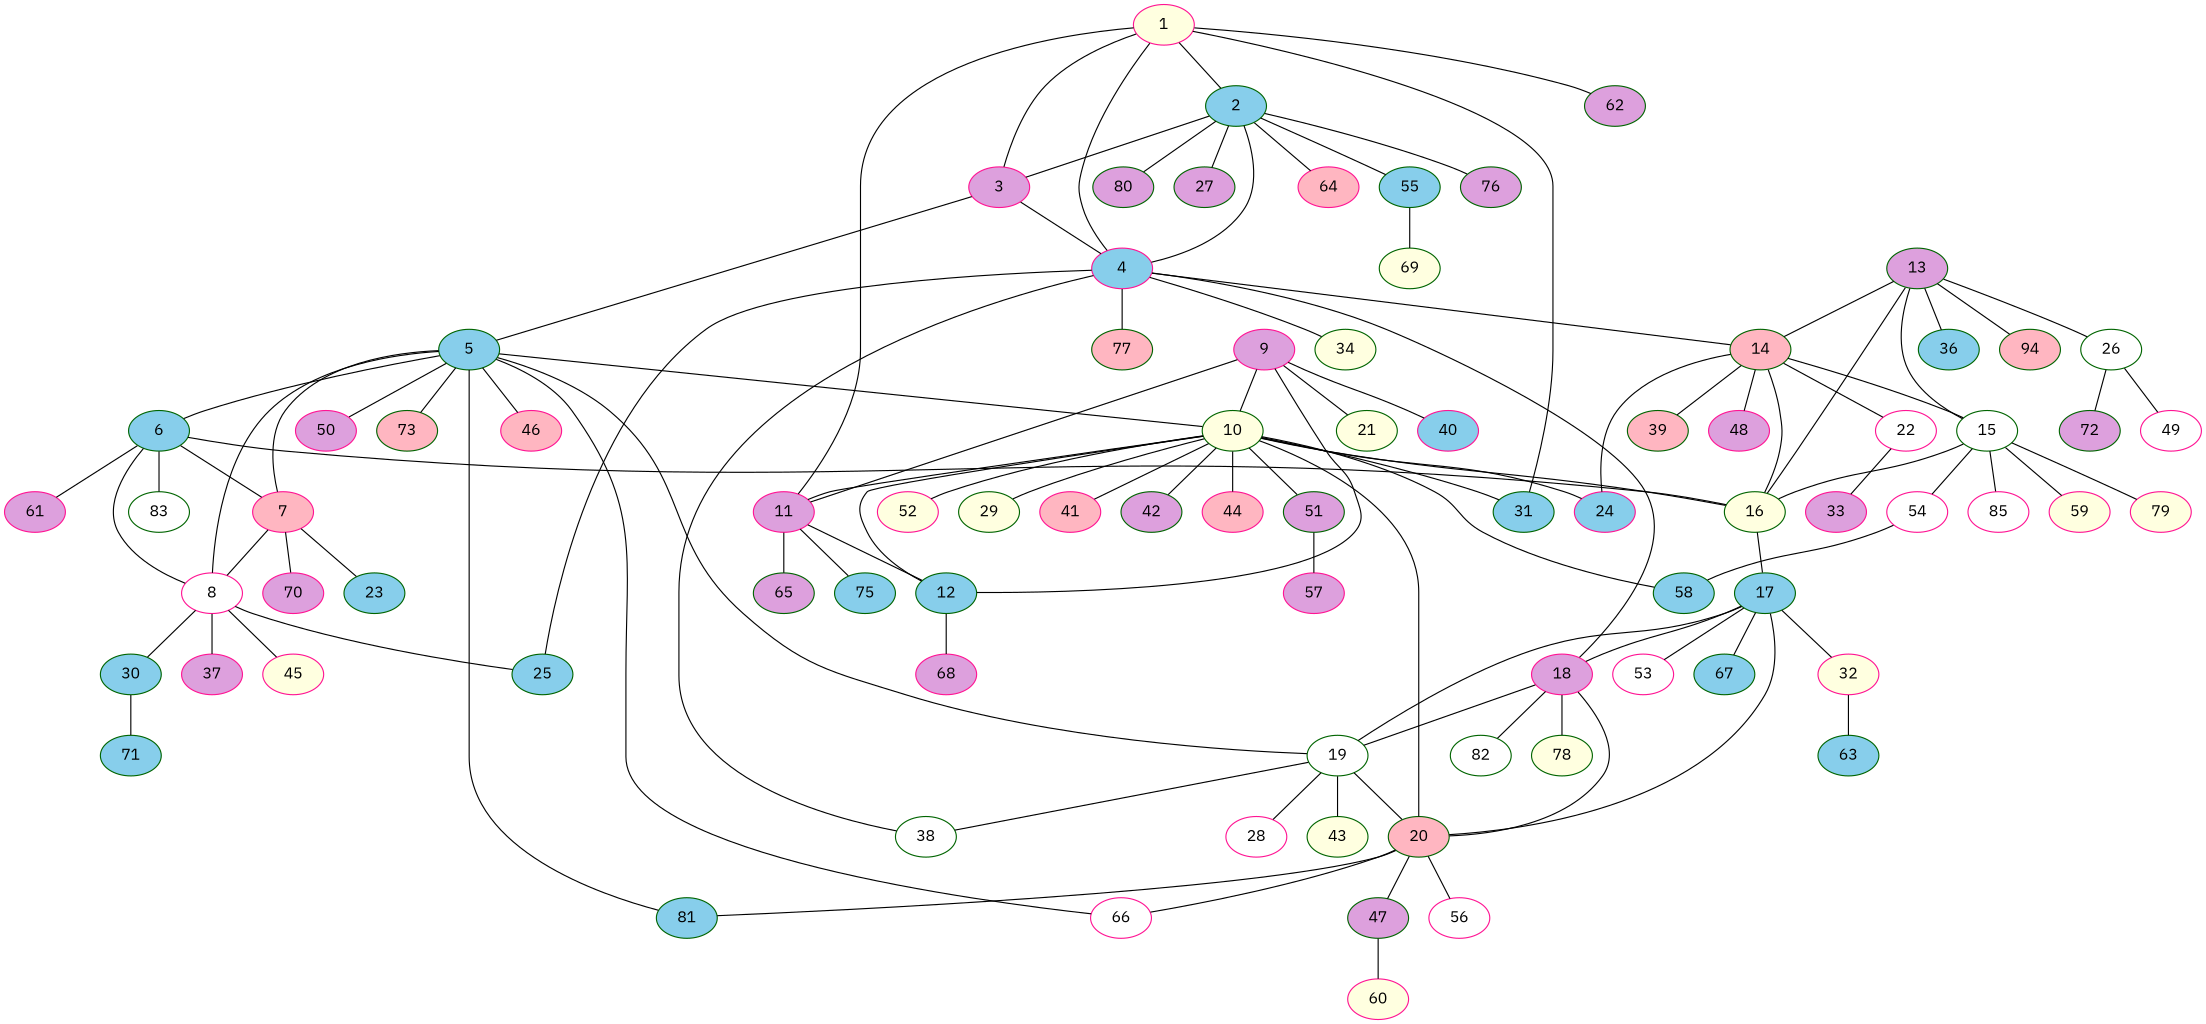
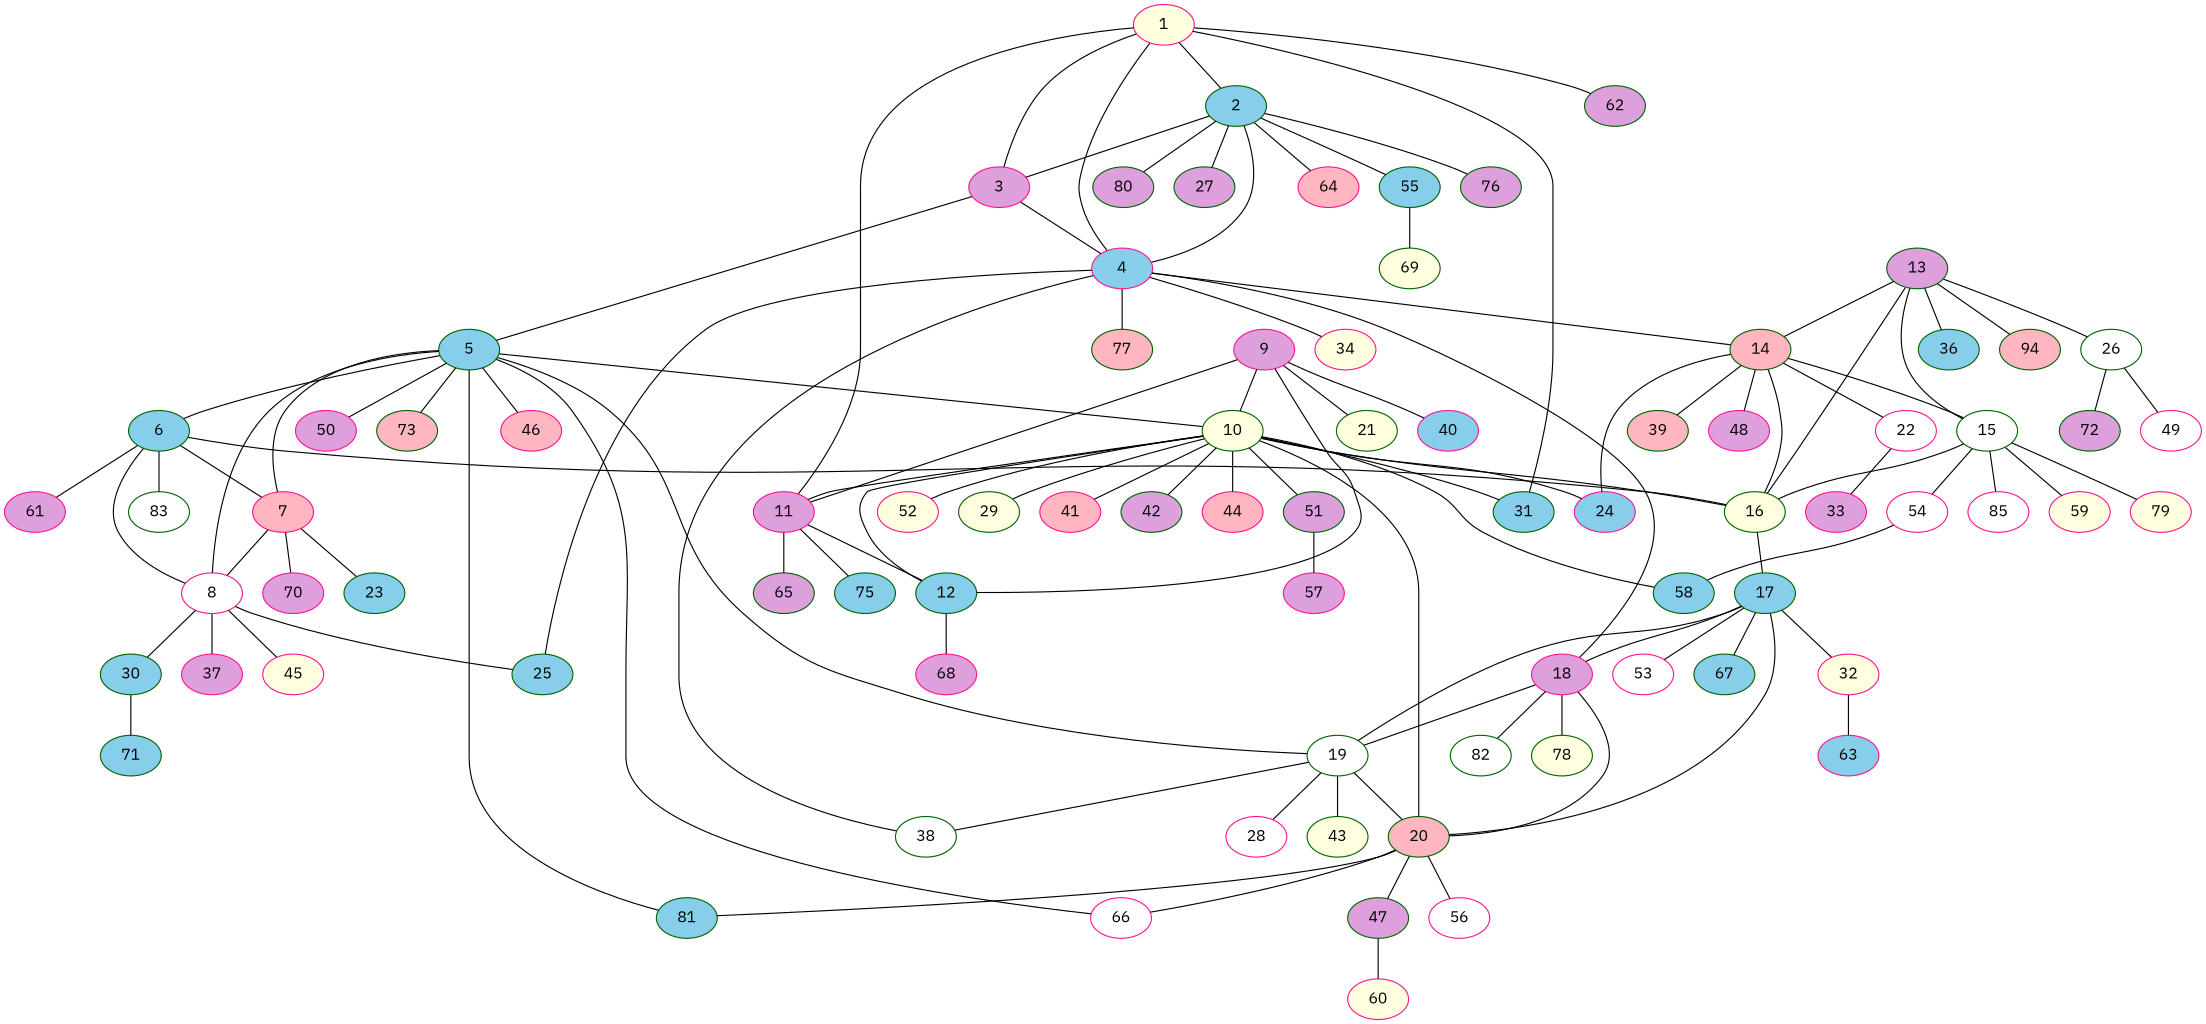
(1345, 350) -> (1345, 350)
(1848, 756) -> (1848, 756)
